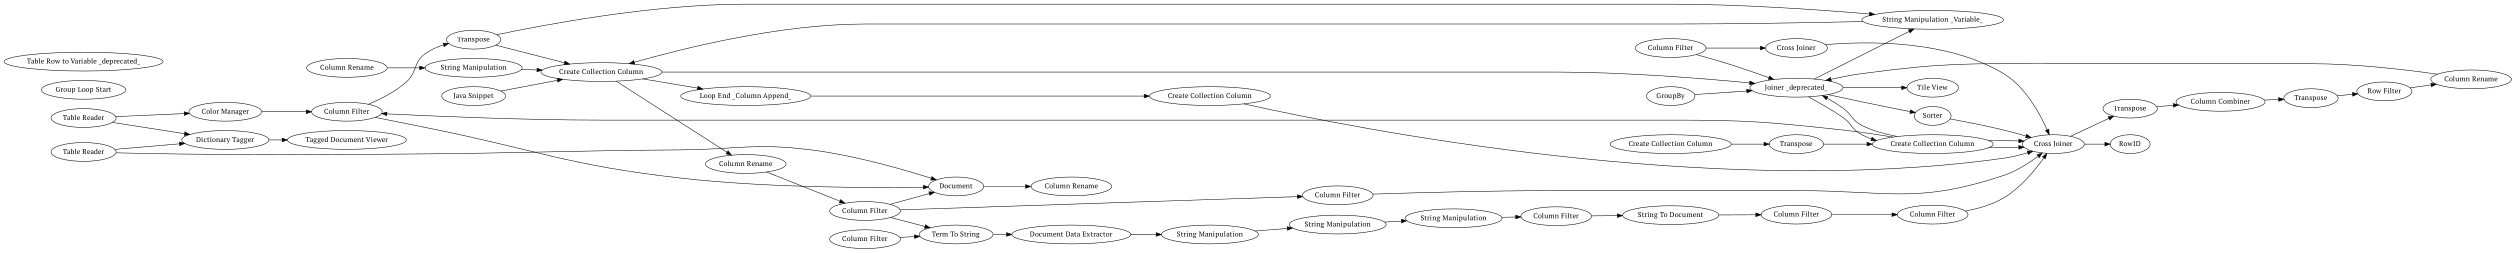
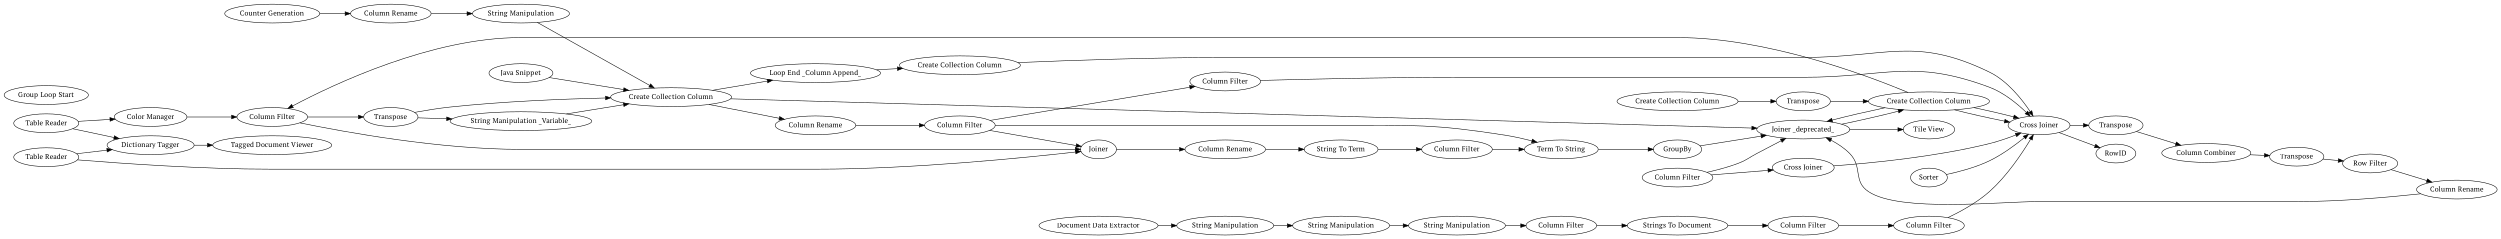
none -> (272, 14)
(1862, 55) -> none
(84, 62) -> none
(1869, 103) -> none
none -> (1341, 149)
(956, 186) -> (1098, 149)
(1671, 215) -> (1678, 226)
(1000, 234) -> (1623, 149)
